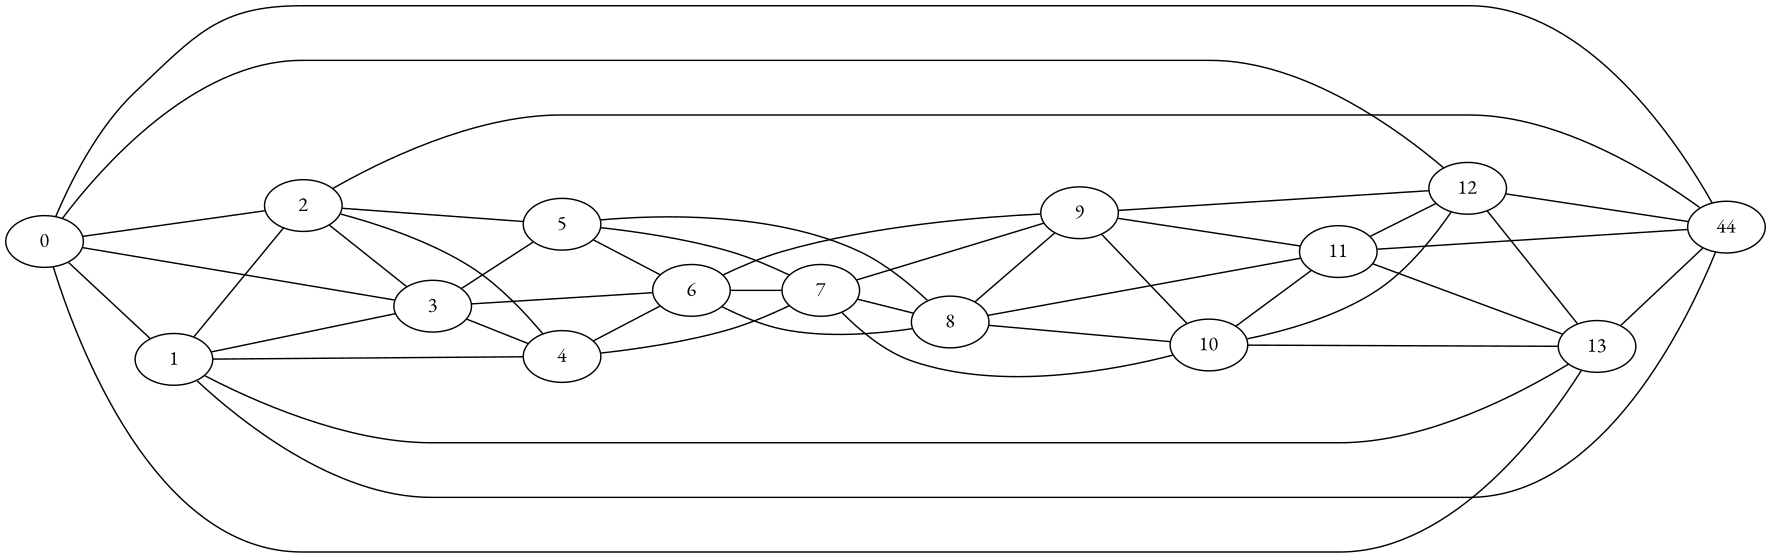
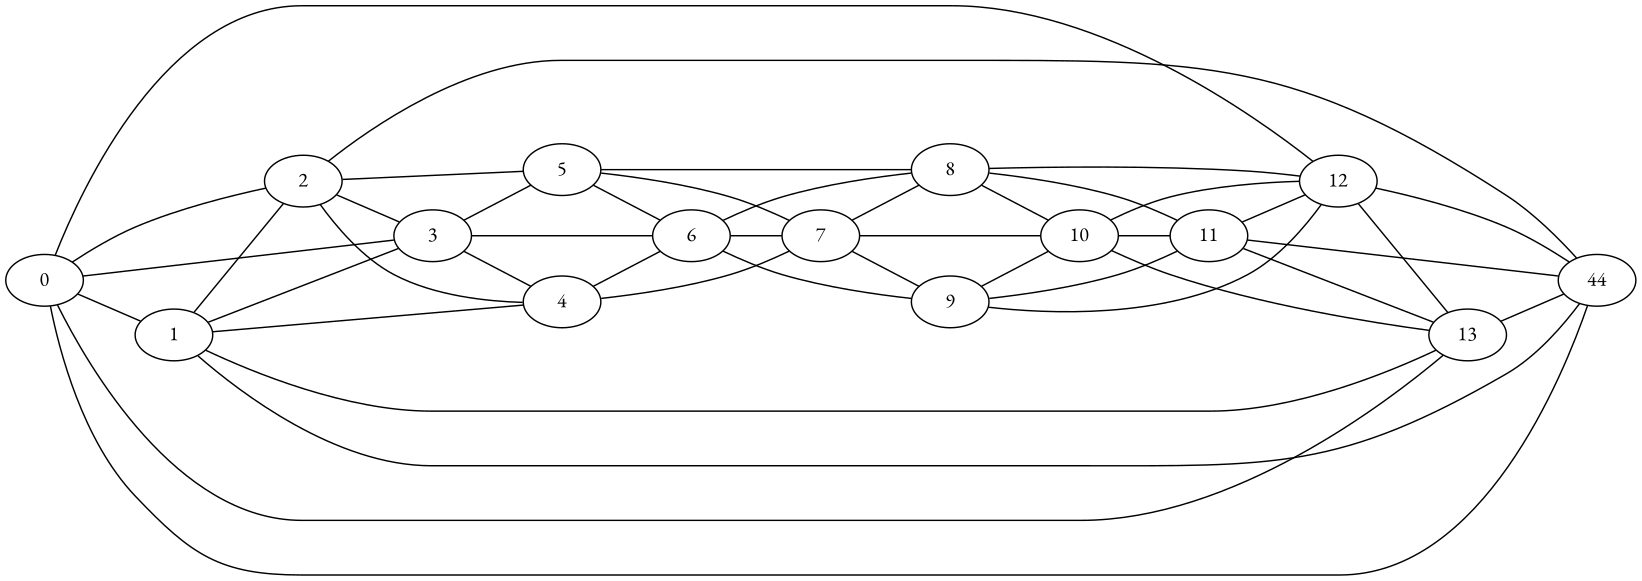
(1015, 267) -> (1145, 167)
